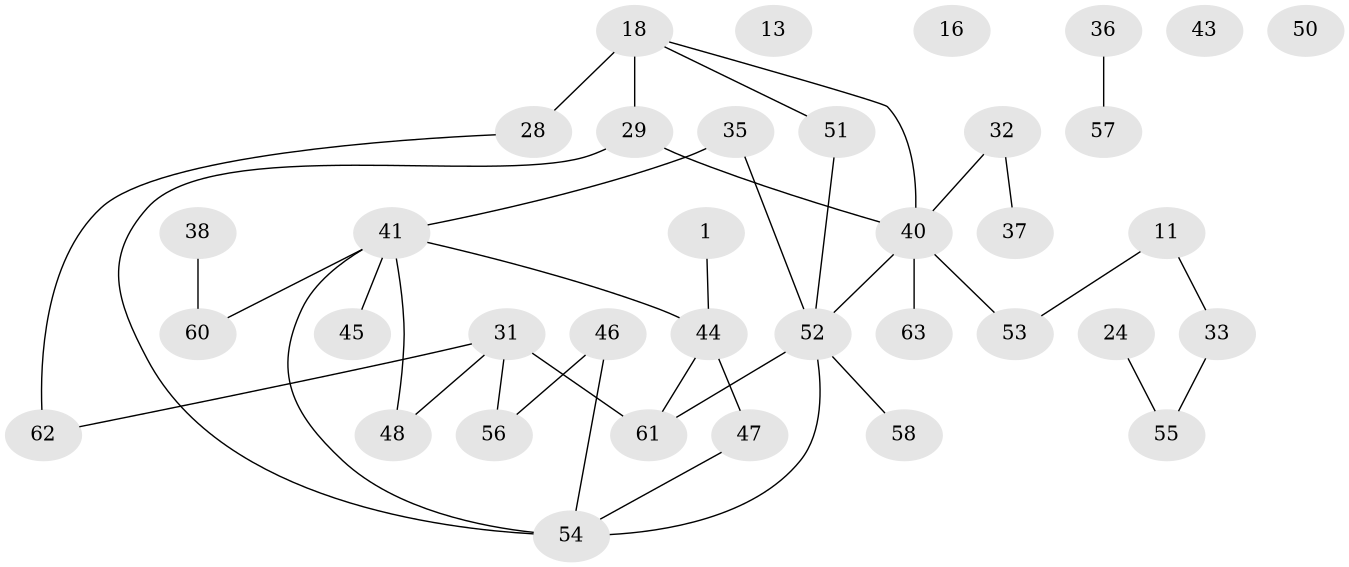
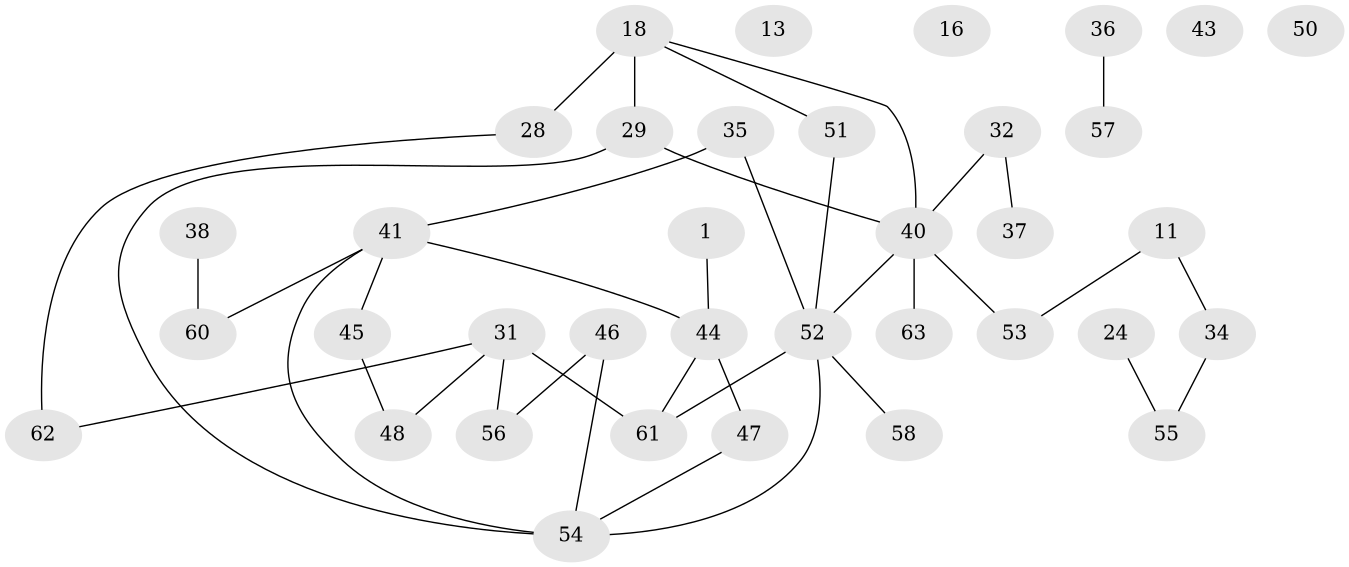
(404, 334) -> (373, 385)
(1217, 334) -> (1217, 334)
